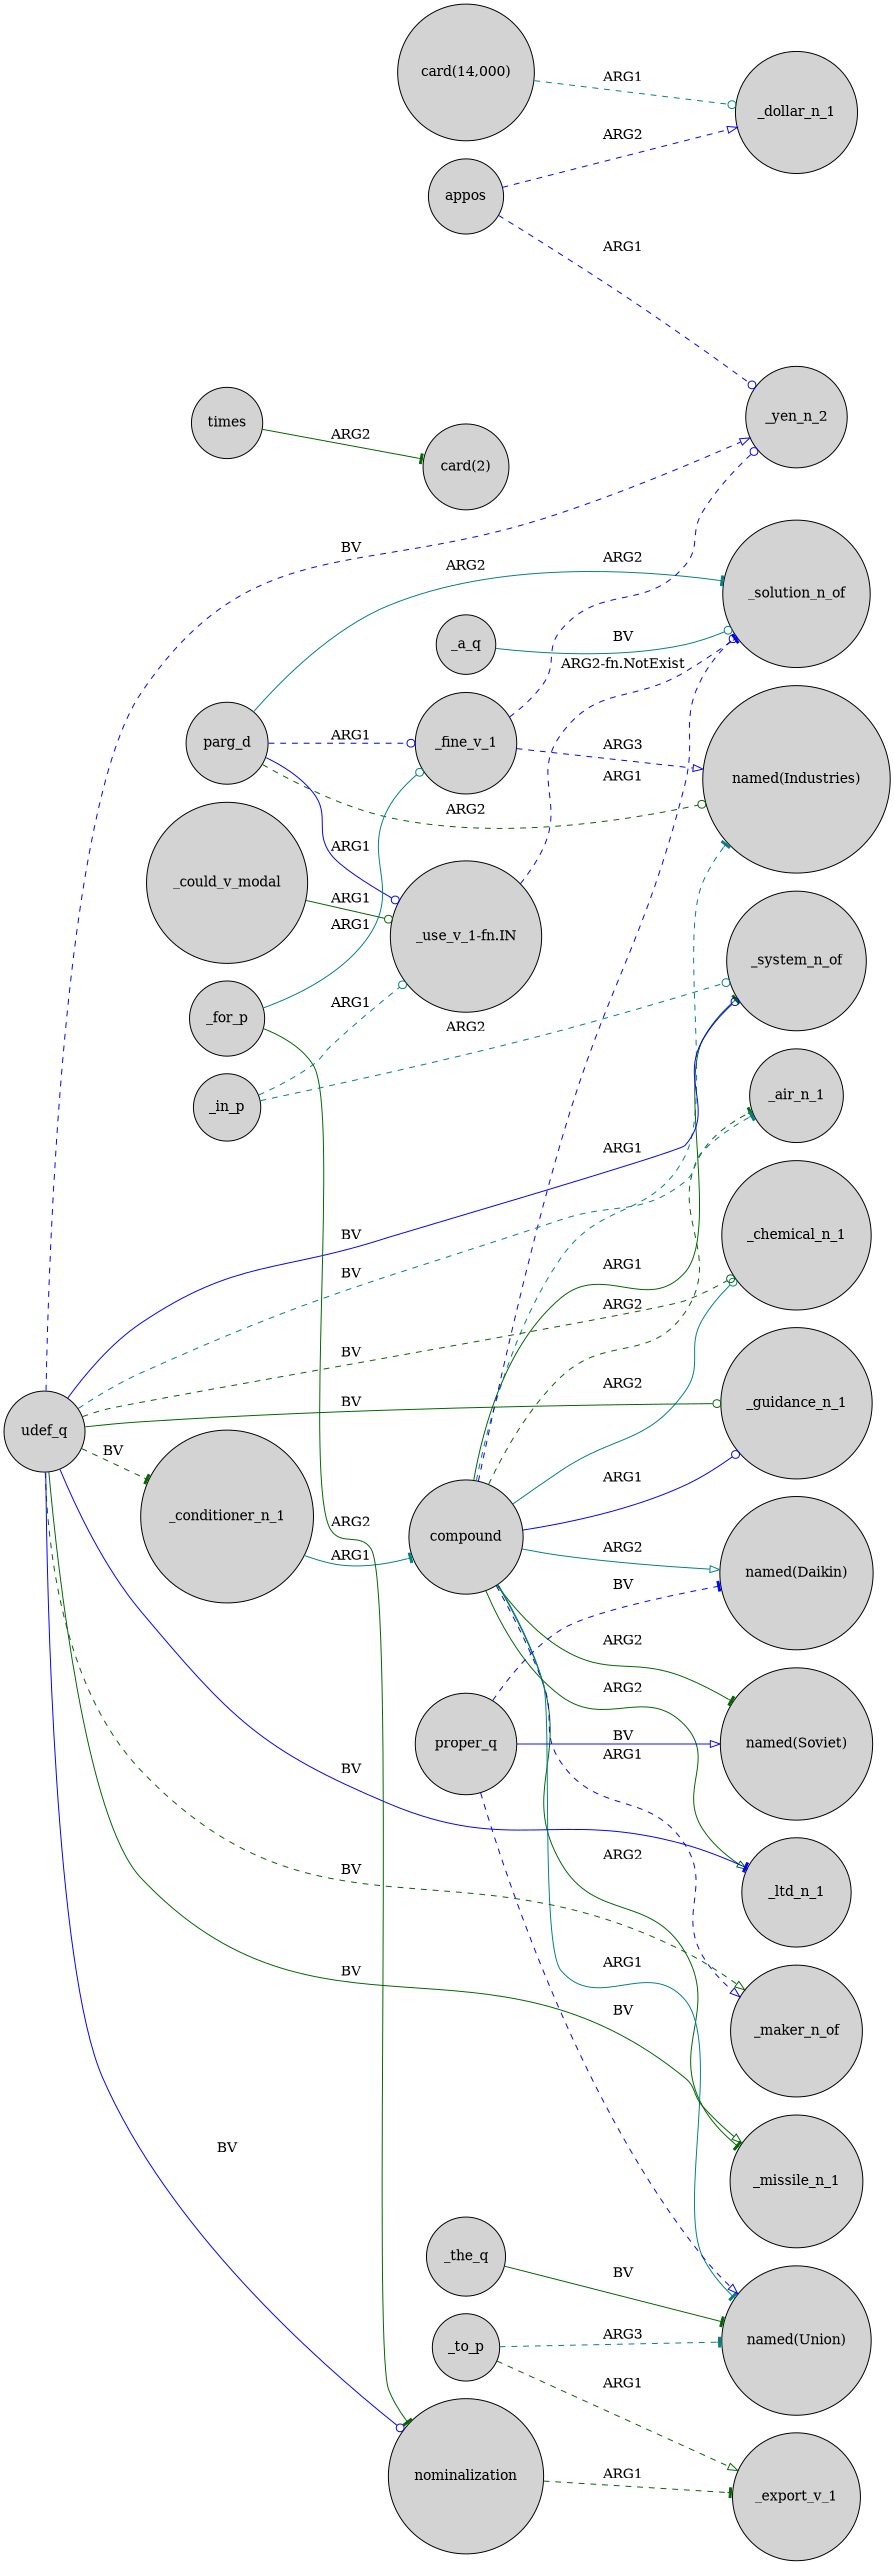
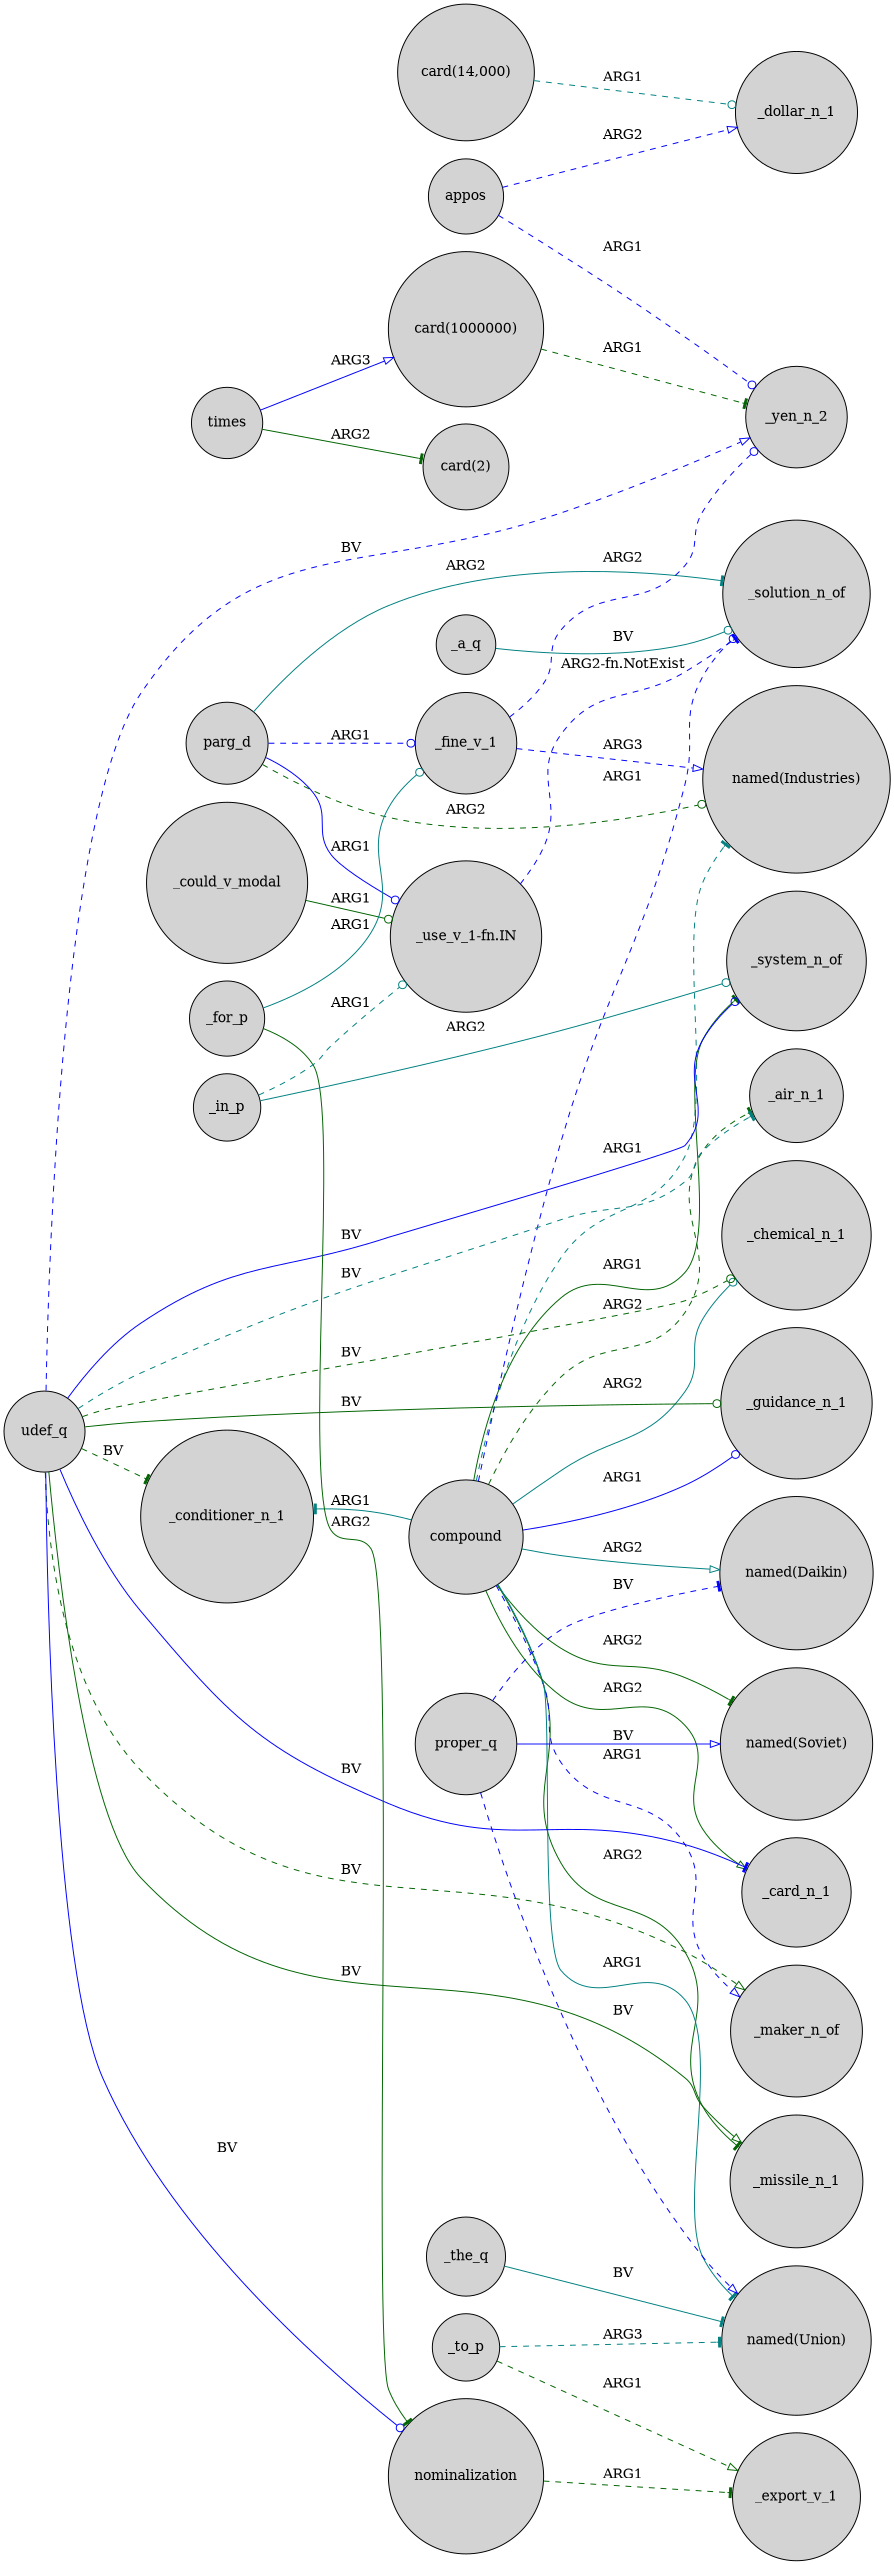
none -> (466, 329)
(493, 1048) -> (493, 1048)
(356, 1566) -> (365, 1511)
(796, 1892) -> (796, 1892)
(612, 2294) -> (612, 2294)
